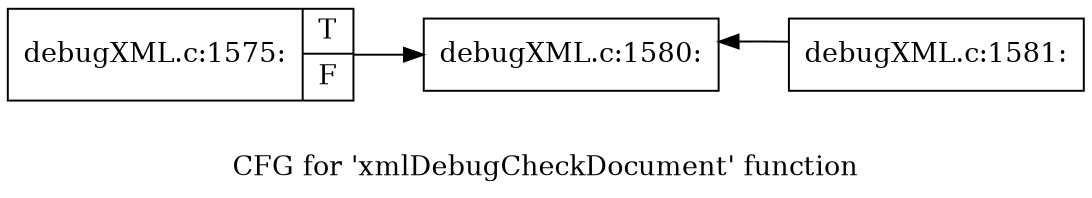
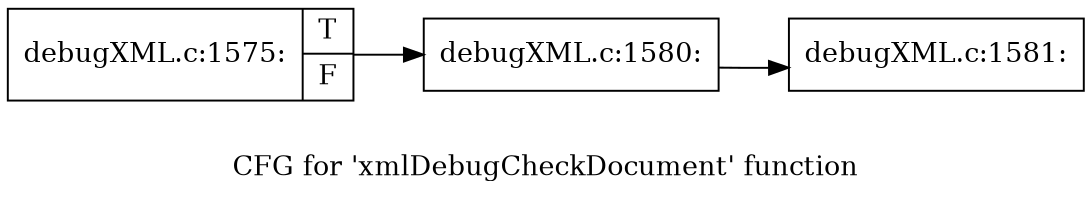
(764, 42) -> (744, 68)
